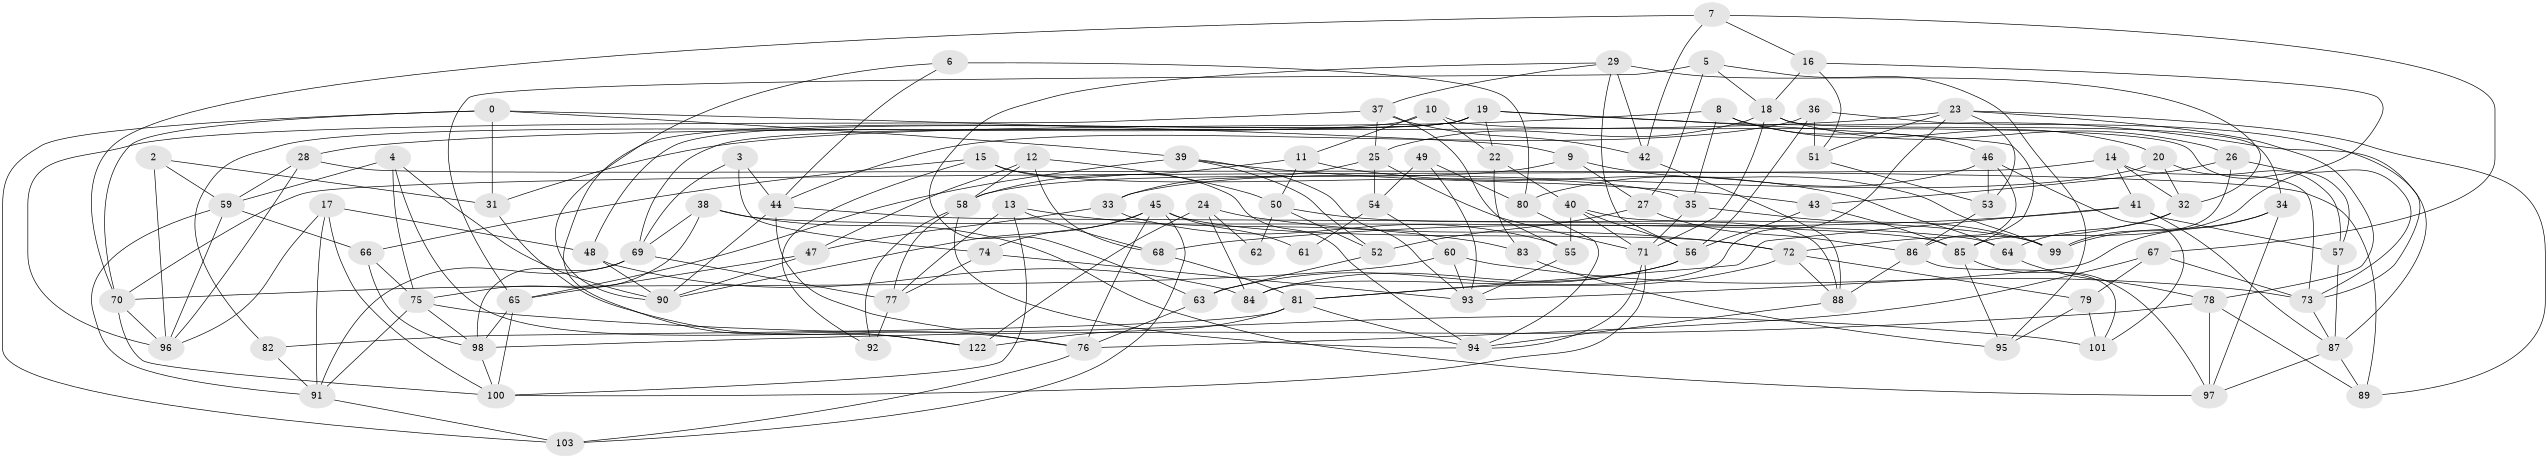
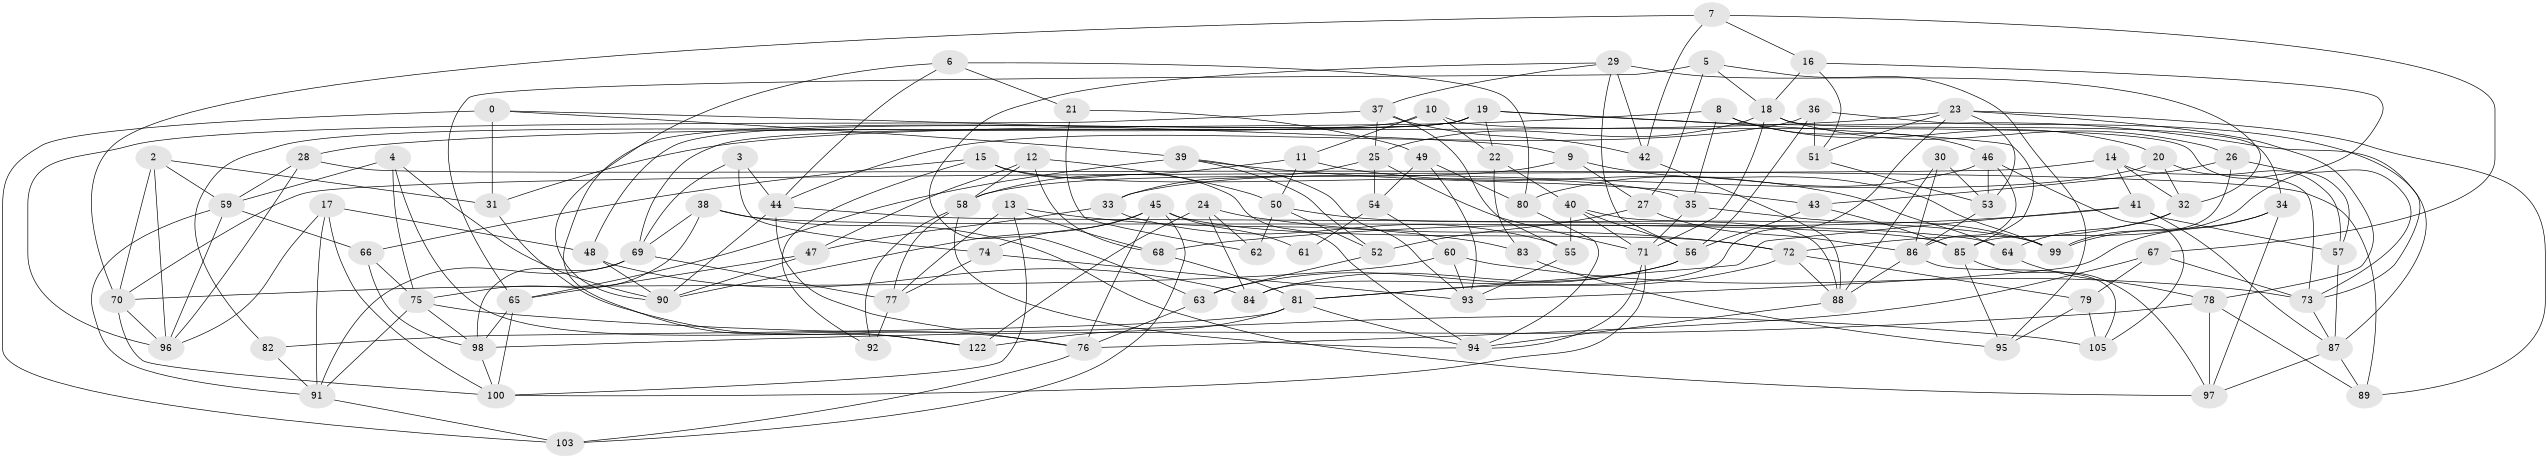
none -> (1072, 110)
(201, 128) -> (135, 229)
none -> (1940, 158)
(2098, 348) -> (2098, 348)
